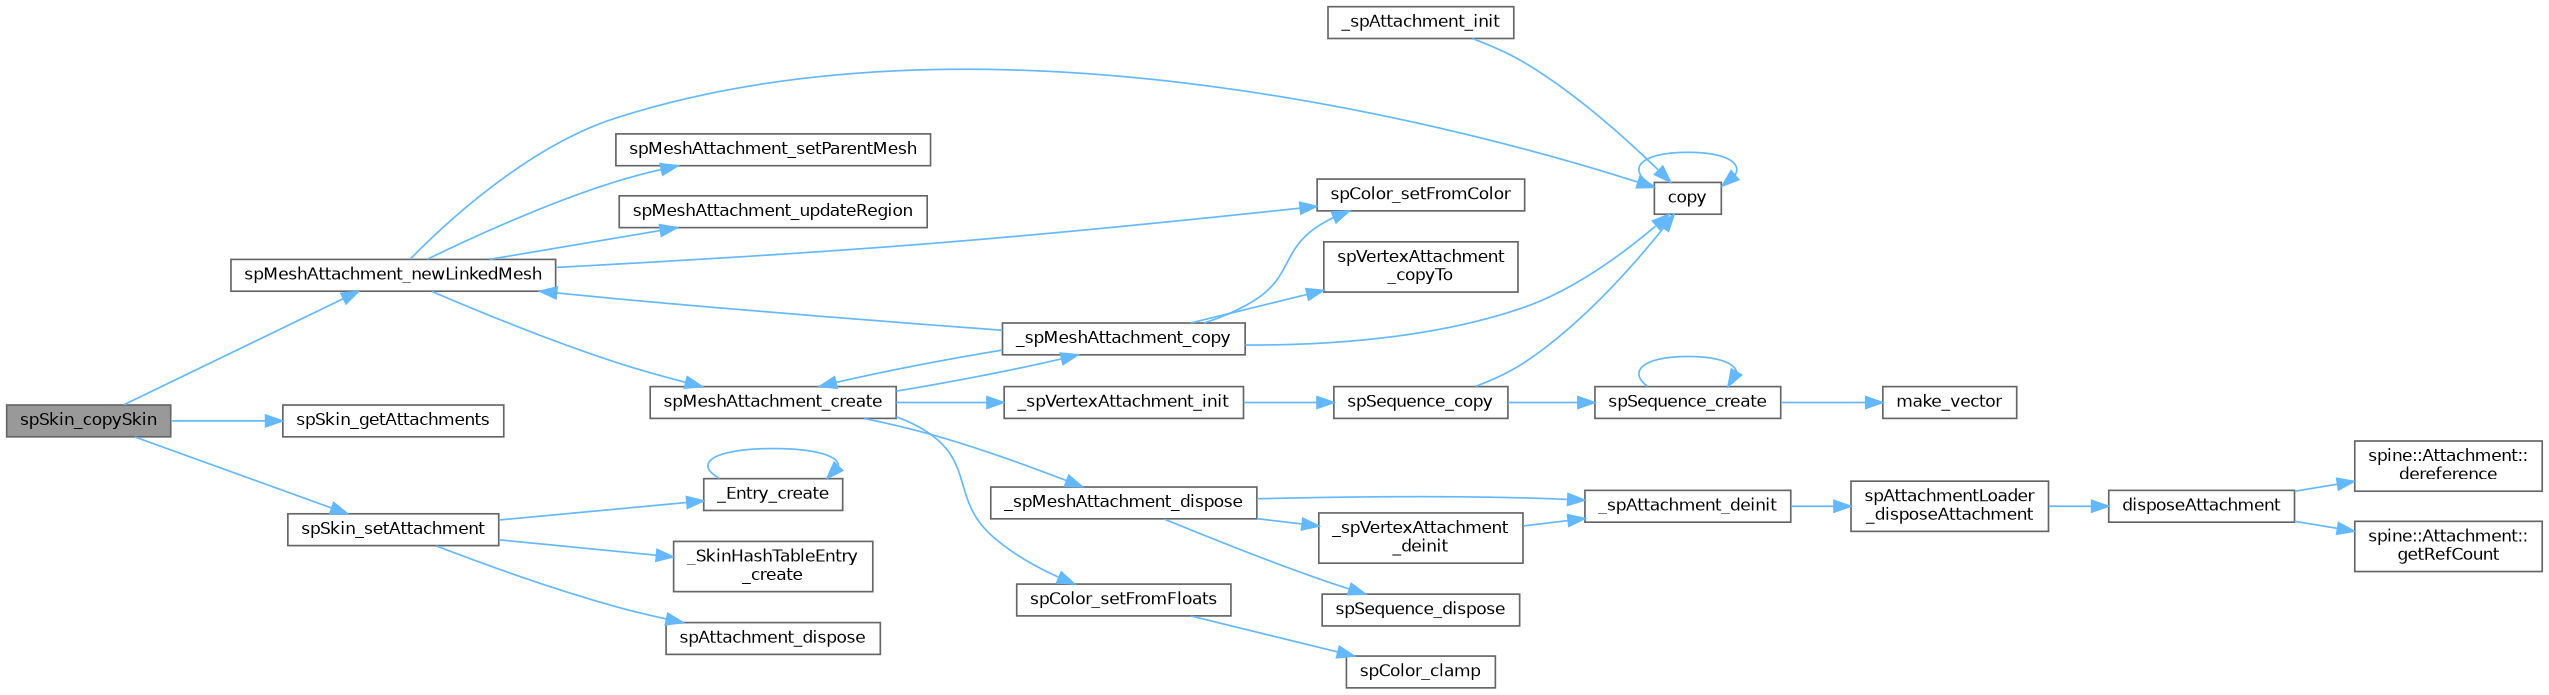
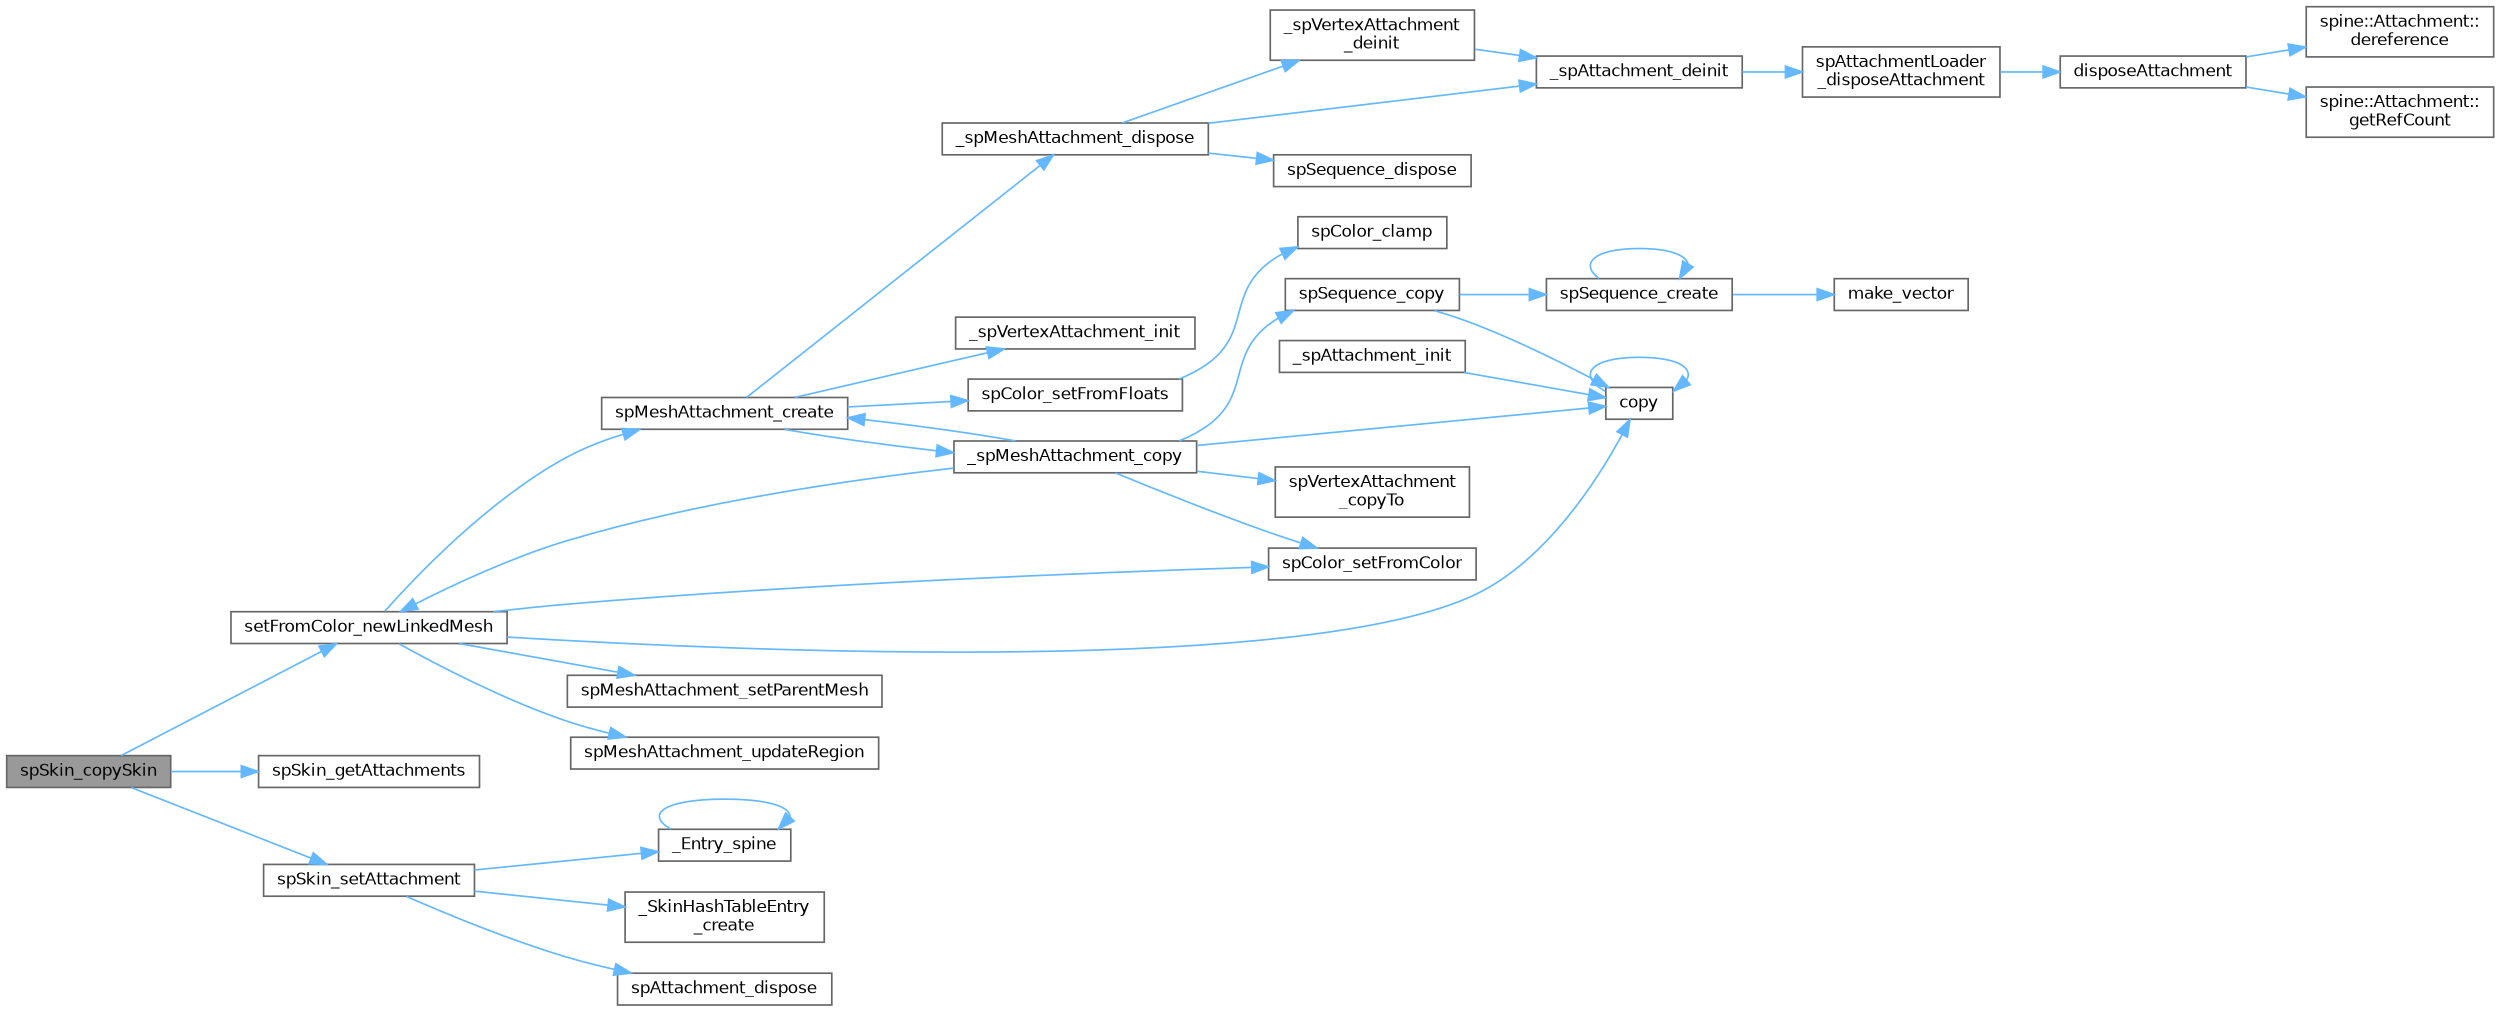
(393, 275) -> (369, 628)
(1280, 403) -> (1236, 386)
(773, 495) -> (725, 845)
